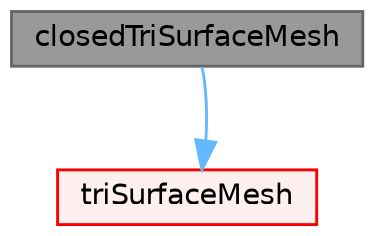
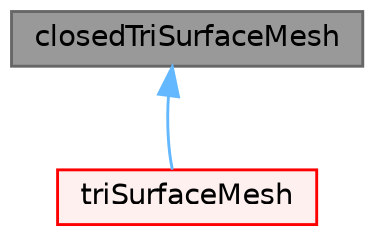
(206, 104) -> (168, 133)
